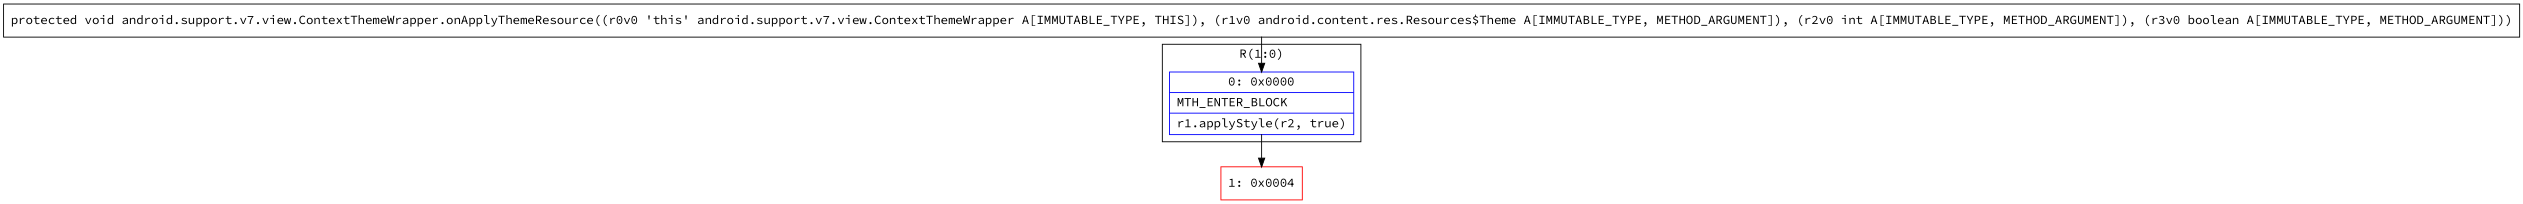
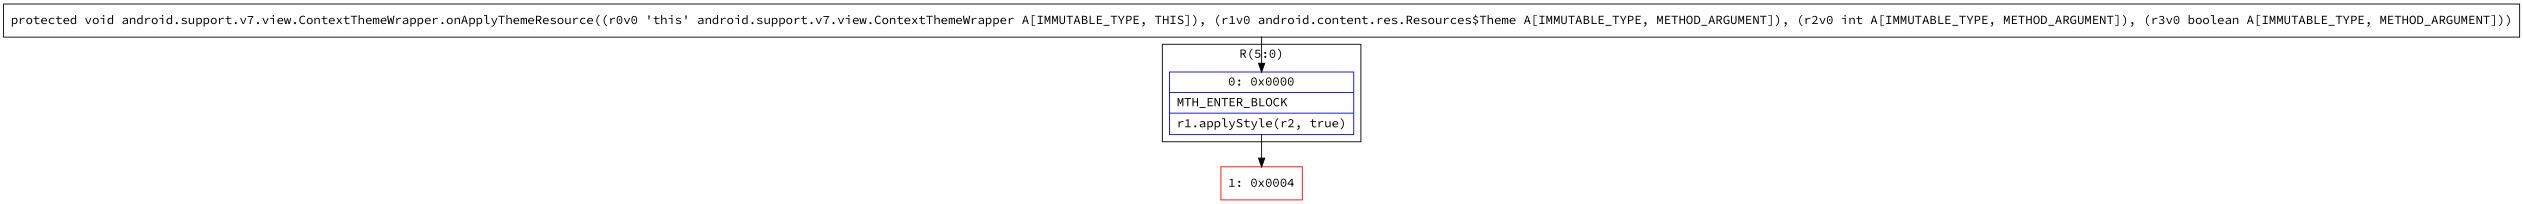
(1262, 55) -> (1262, 55)
